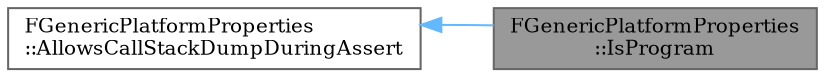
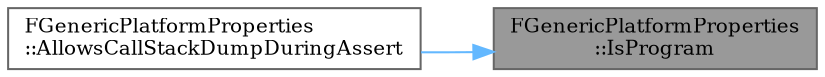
(468, 25) -> (447, 52)
